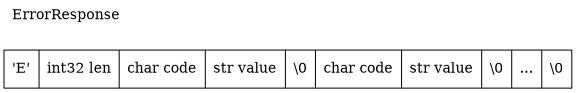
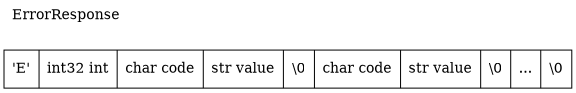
(79, 69) -> (78, 69)
